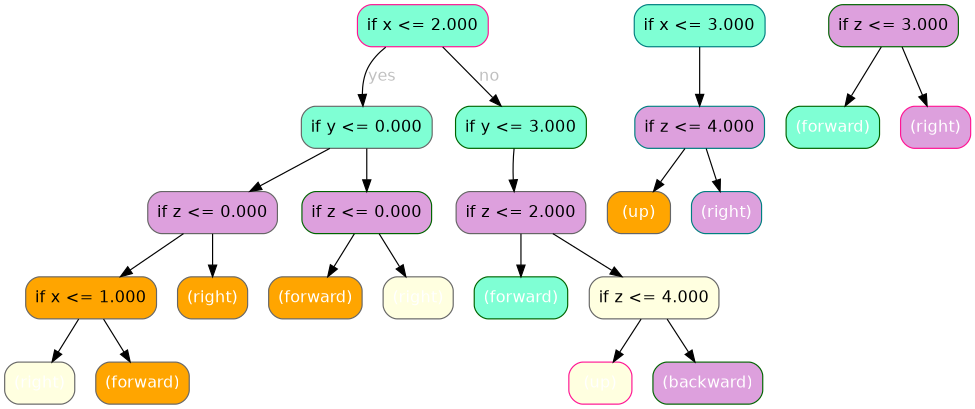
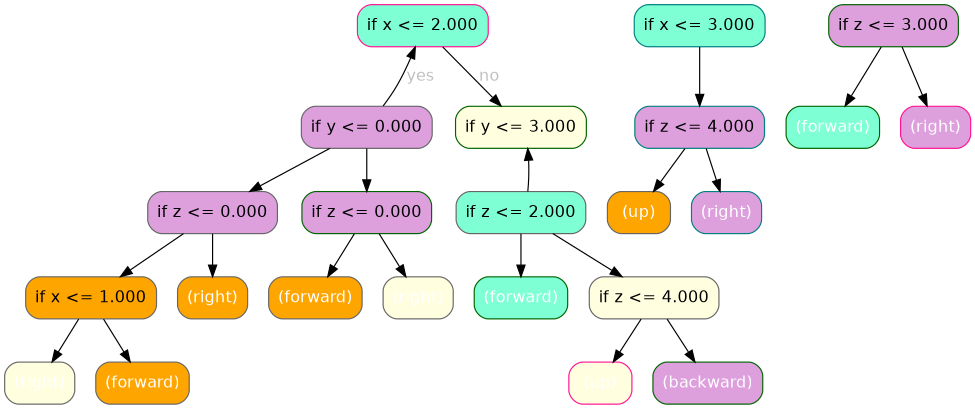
(368, 68) -> (399, 83)
(367, 127) -> (367, 127)
(521, 127) -> (521, 127)
(513, 164) -> (529, 176)
(521, 213) -> (521, 213)
